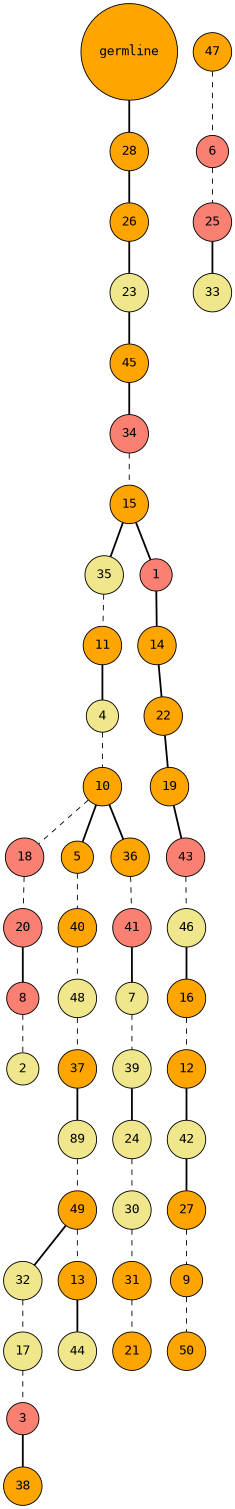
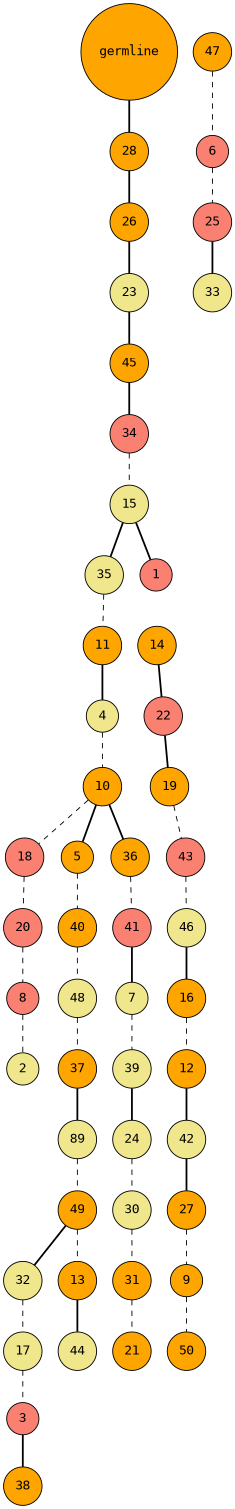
(129, 504) -> (129, 504)
(157, 609) -> none
(163, 716) -> (163, 716)
(178, 822) -> (178, 822)
(23, 965) -> (23, 965)
